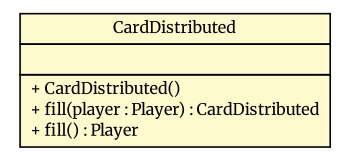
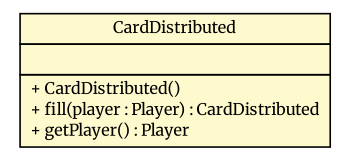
(85, 131) -> (110, 131)
